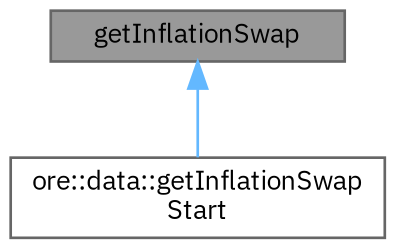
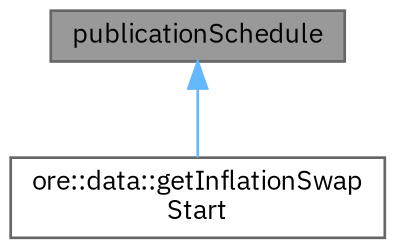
(198, 36) -> (198, 36)
